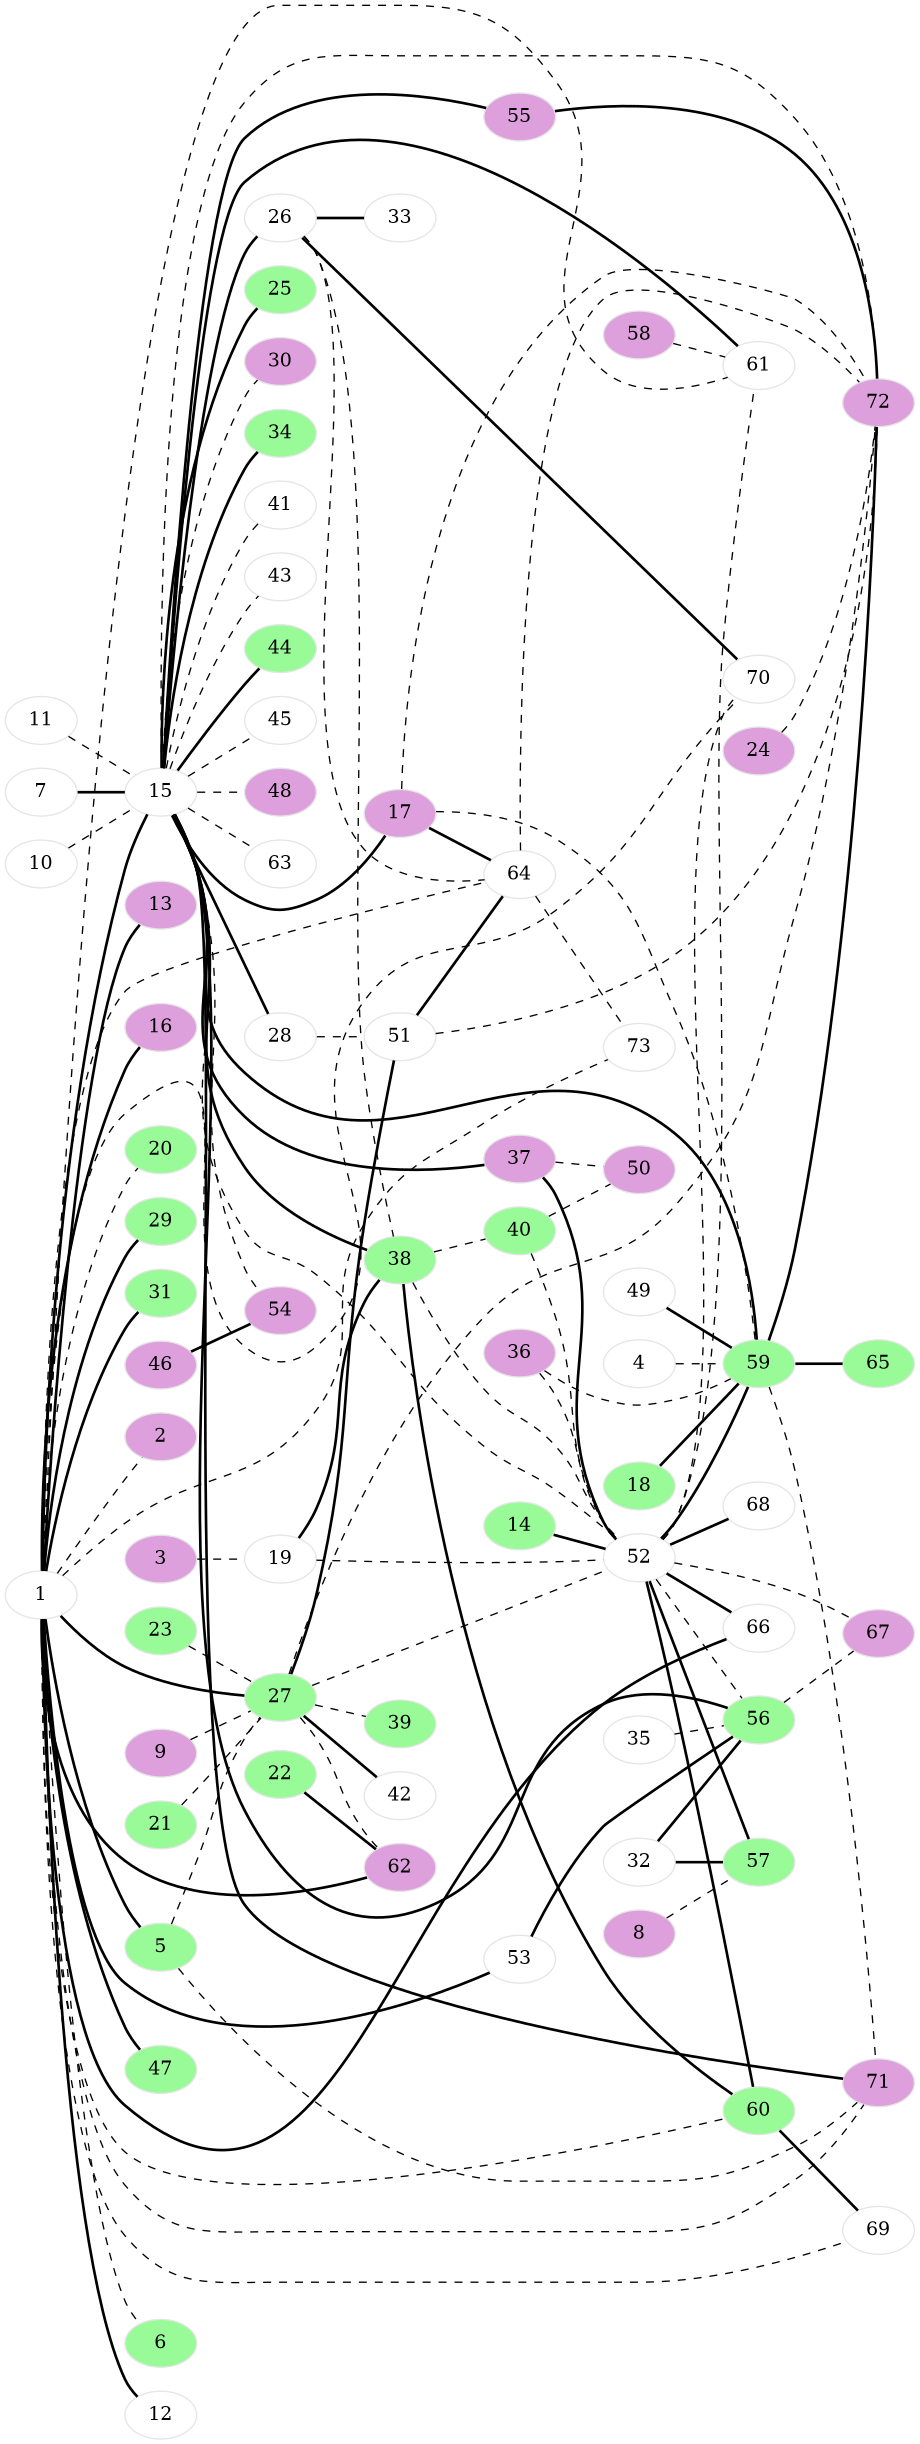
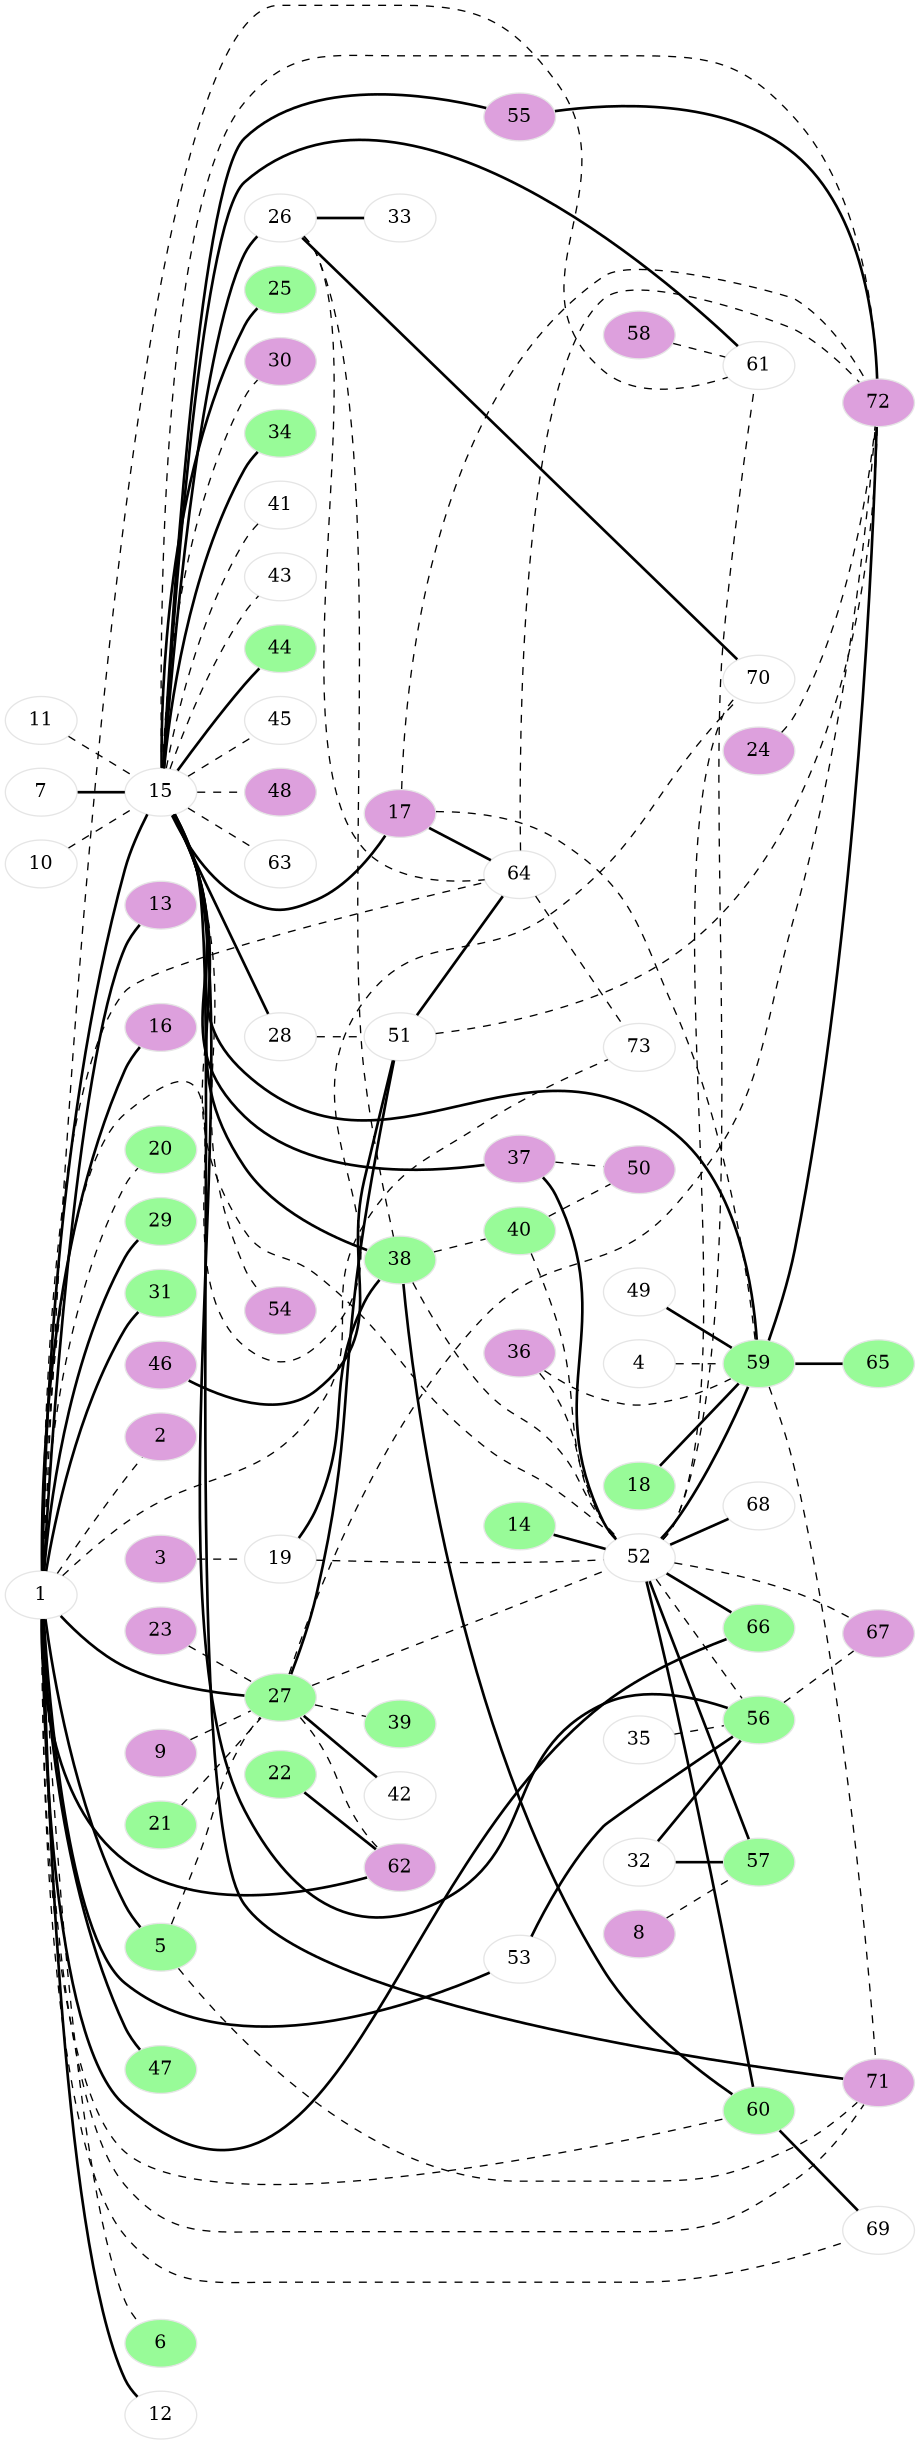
(221, 1338) -> (314, 1391)
(759, 1628) -> (759, 1628)
(161, 1631) -> (161, 1631)
